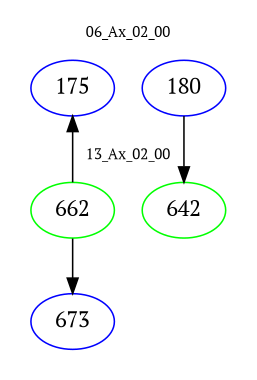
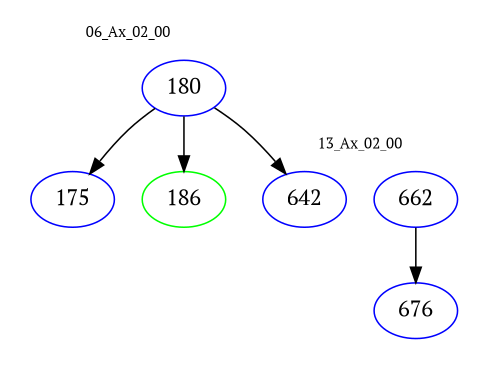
(73, 157) -> (125, 133)
none -> (184, 199)
(73, 210) -> (416, 199)
(184, 210) -> (305, 199)
(73, 322) -> (416, 311)
